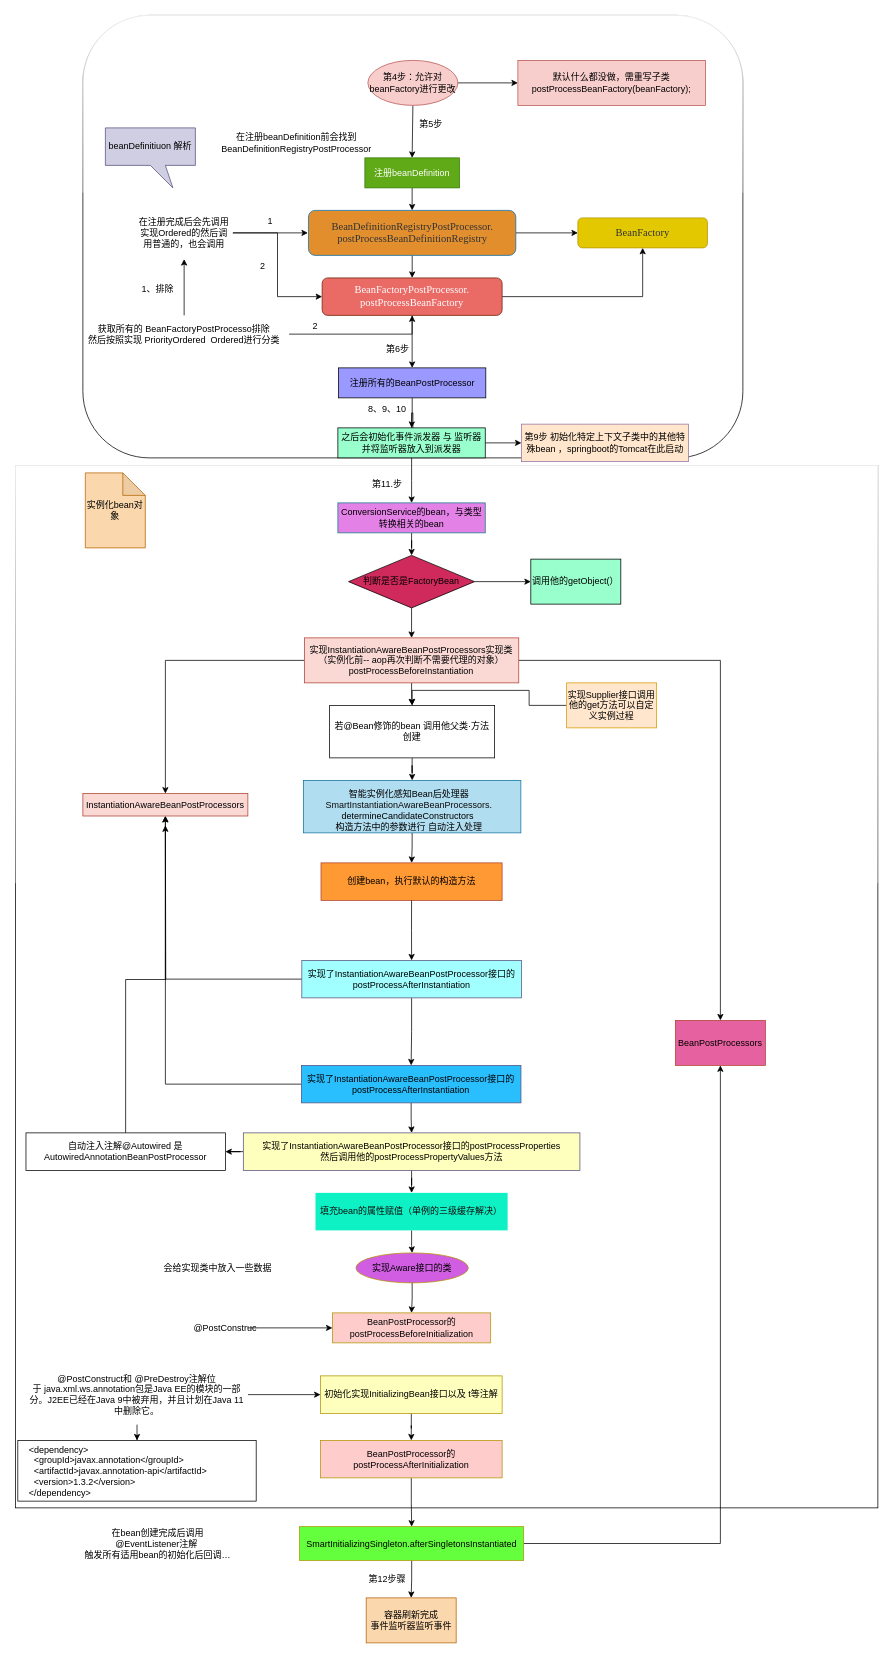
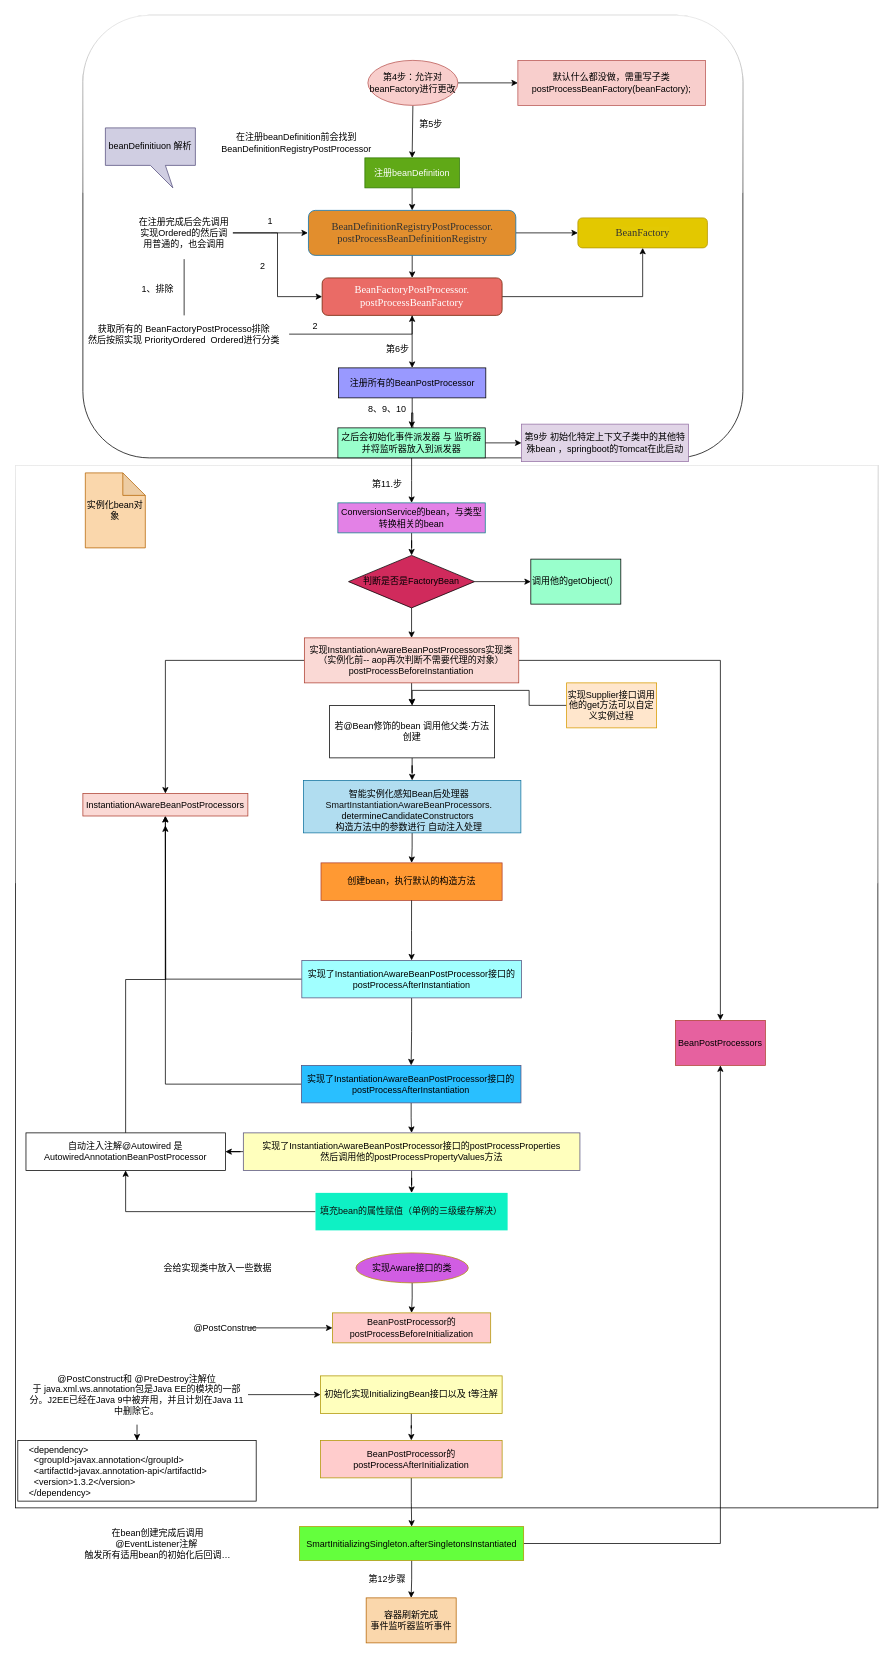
(184, 265) -> (184, 263)
(605, 443) -> (605, 443)
(412, 1238) -> (203, 1212)
